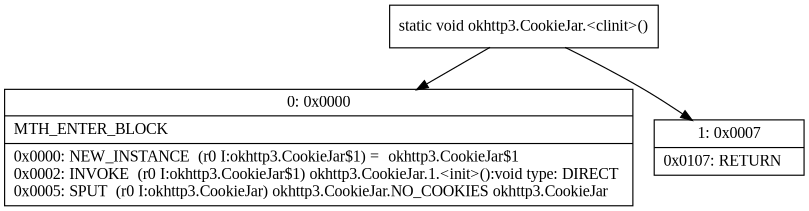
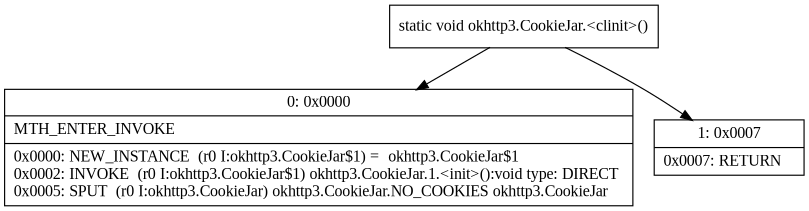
(91, 129) -> (95, 129)
(729, 161) -> (729, 161)
